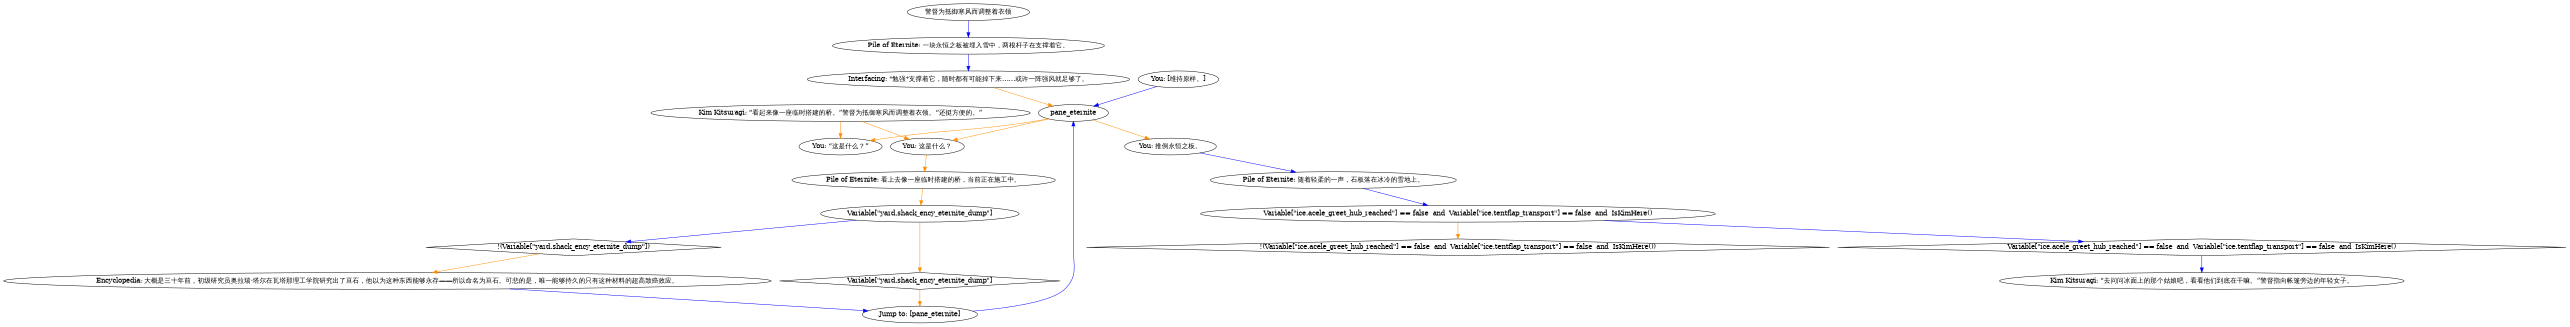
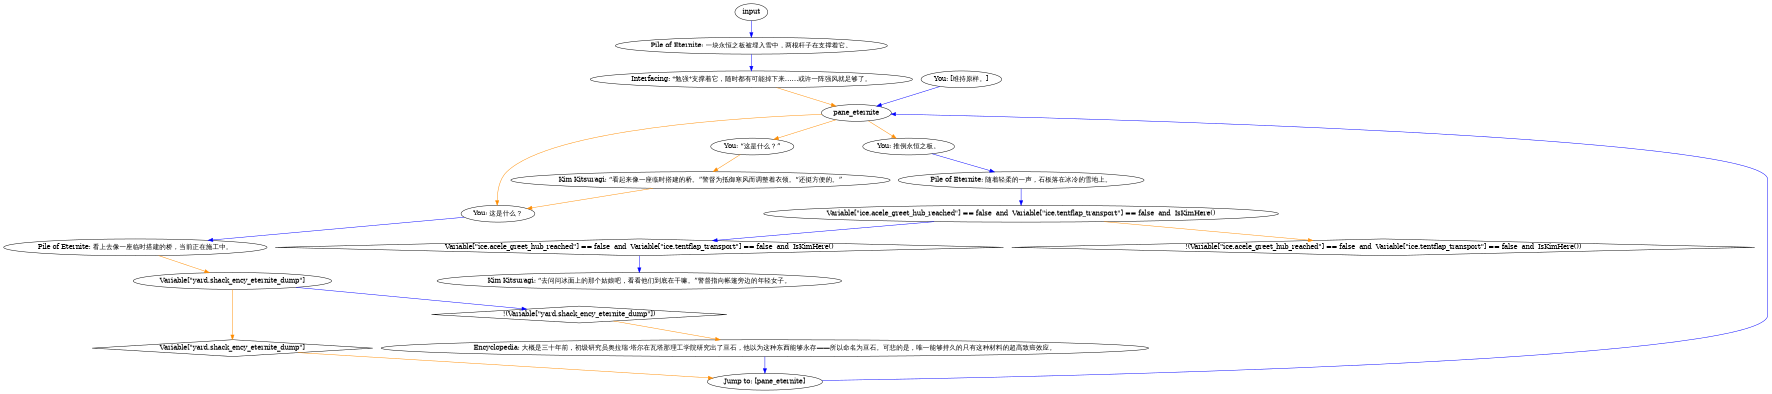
(968, 12) -> (751, 12)
(841, 127) -> (729, 162)
(926, 161) -> (339, 229)
